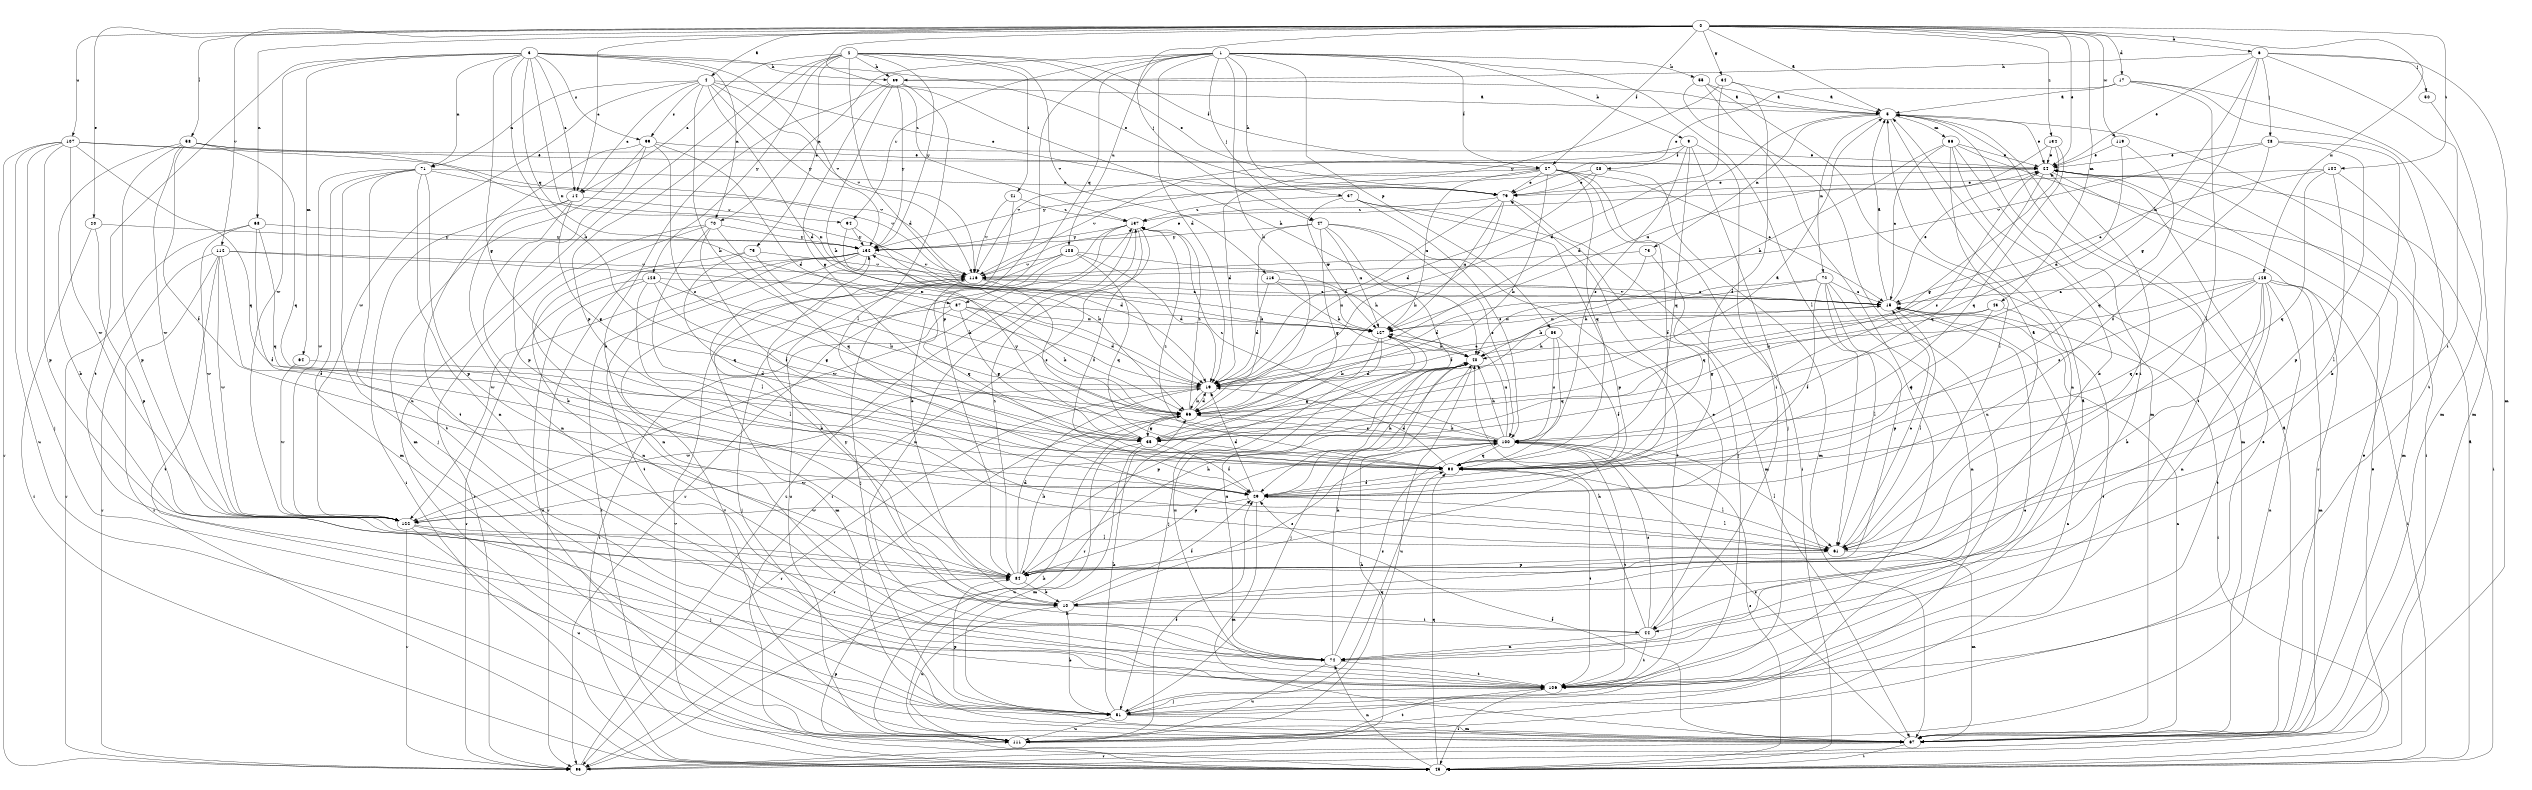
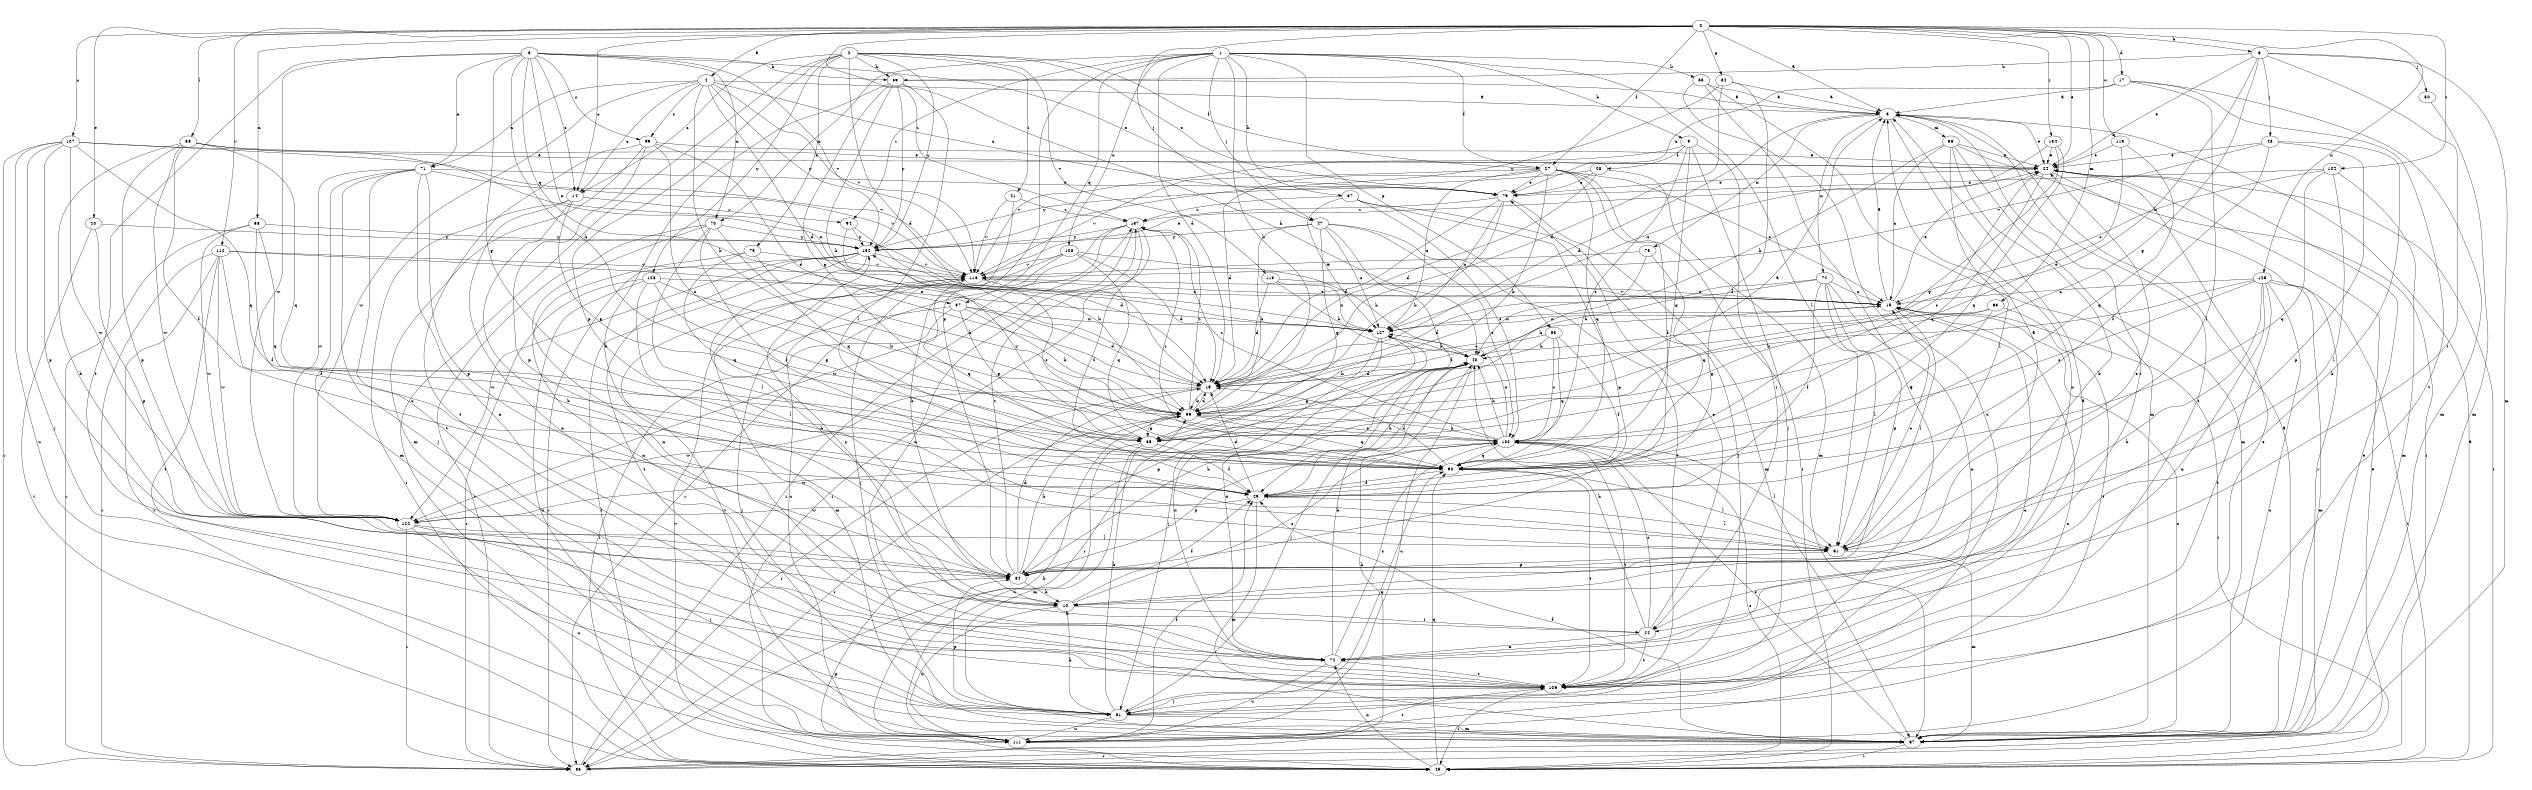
(1996, 305) -> (1996, 305)
(301, 360) -> none
(1876, 432) -> (1313, 438)
